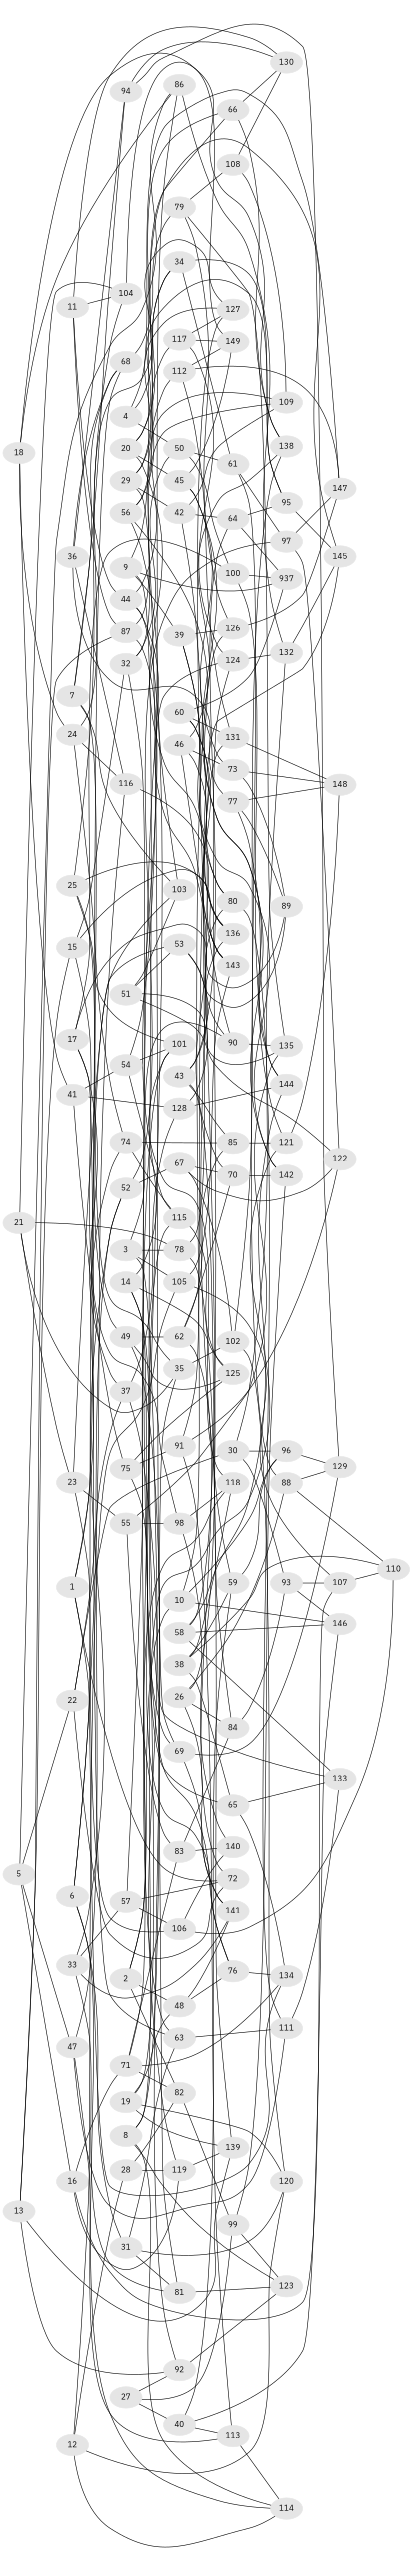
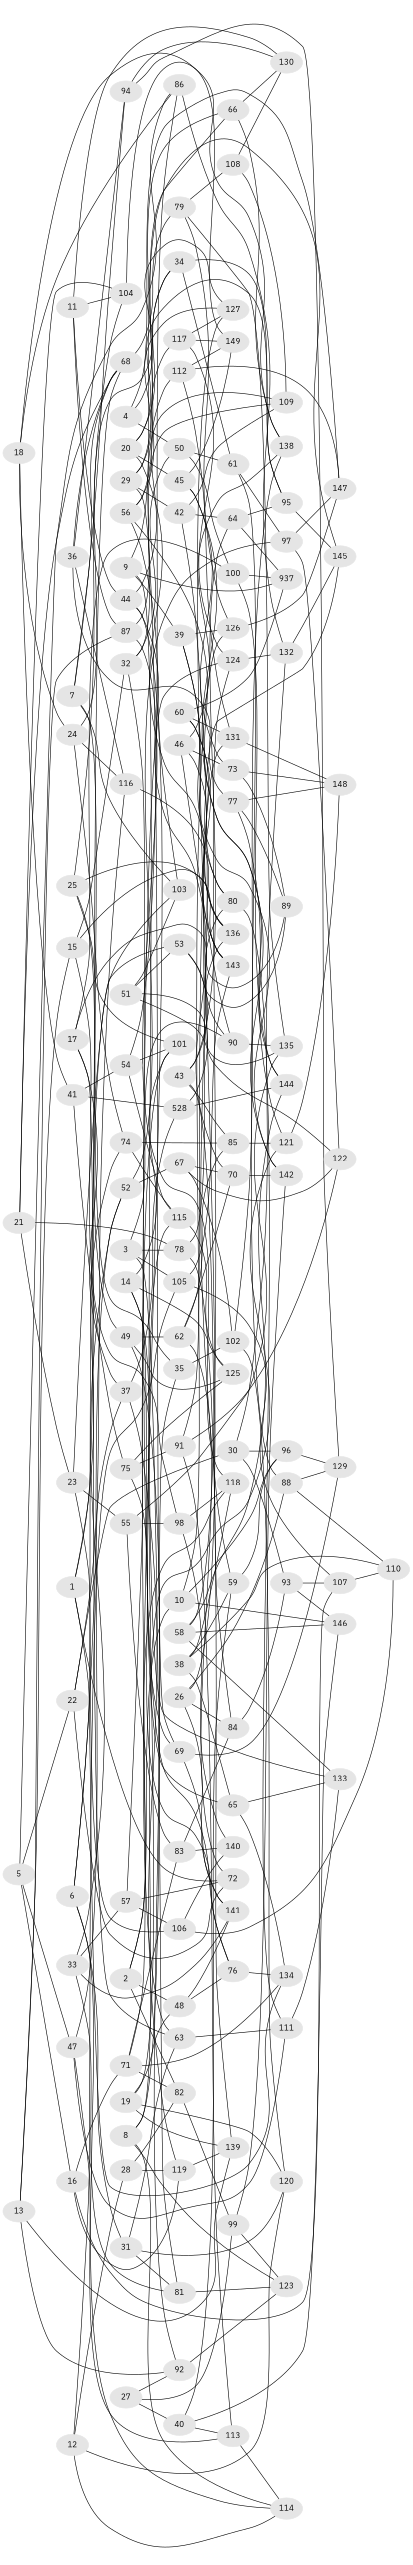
(180, 1109) -> (180, 1109)
(67, 1363) -> (36, 764)
